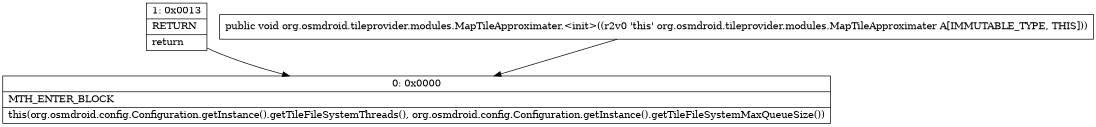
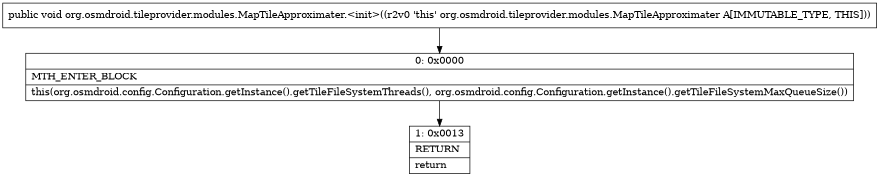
(244, 63) -> (440, 110)
